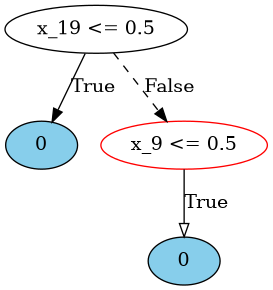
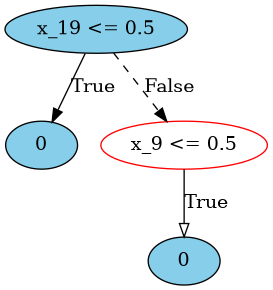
(96, 29) -> (96, 29)
